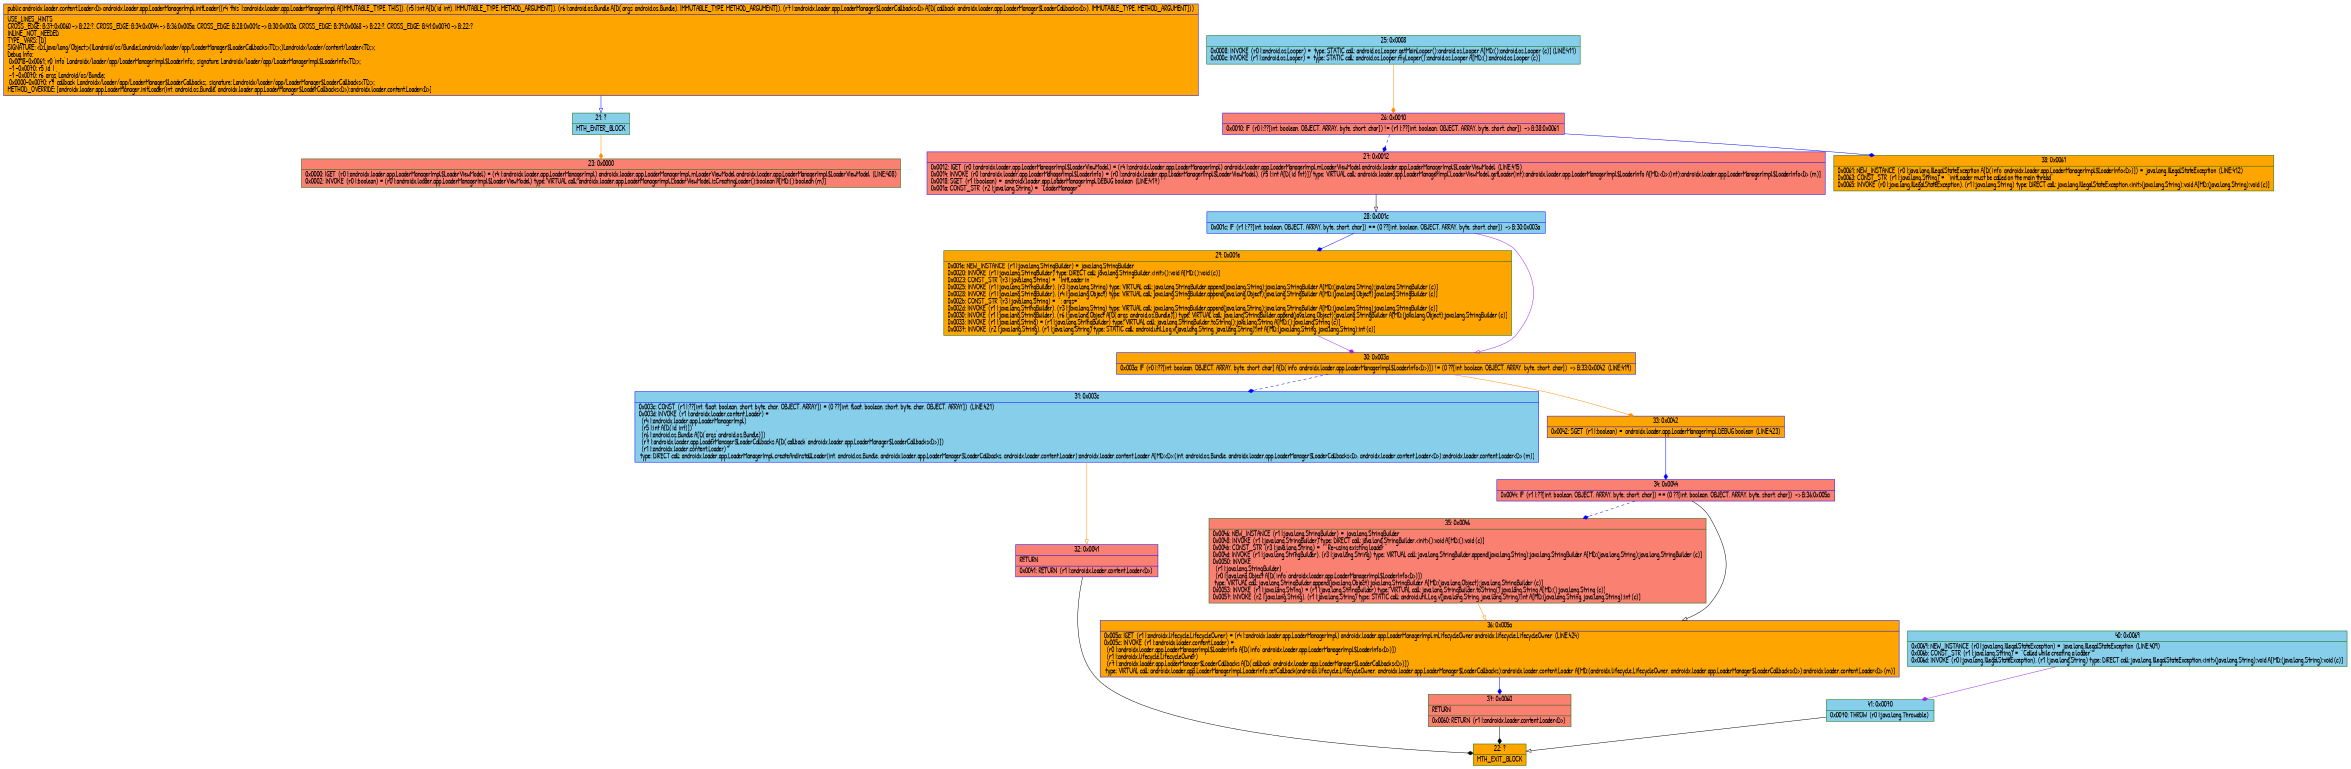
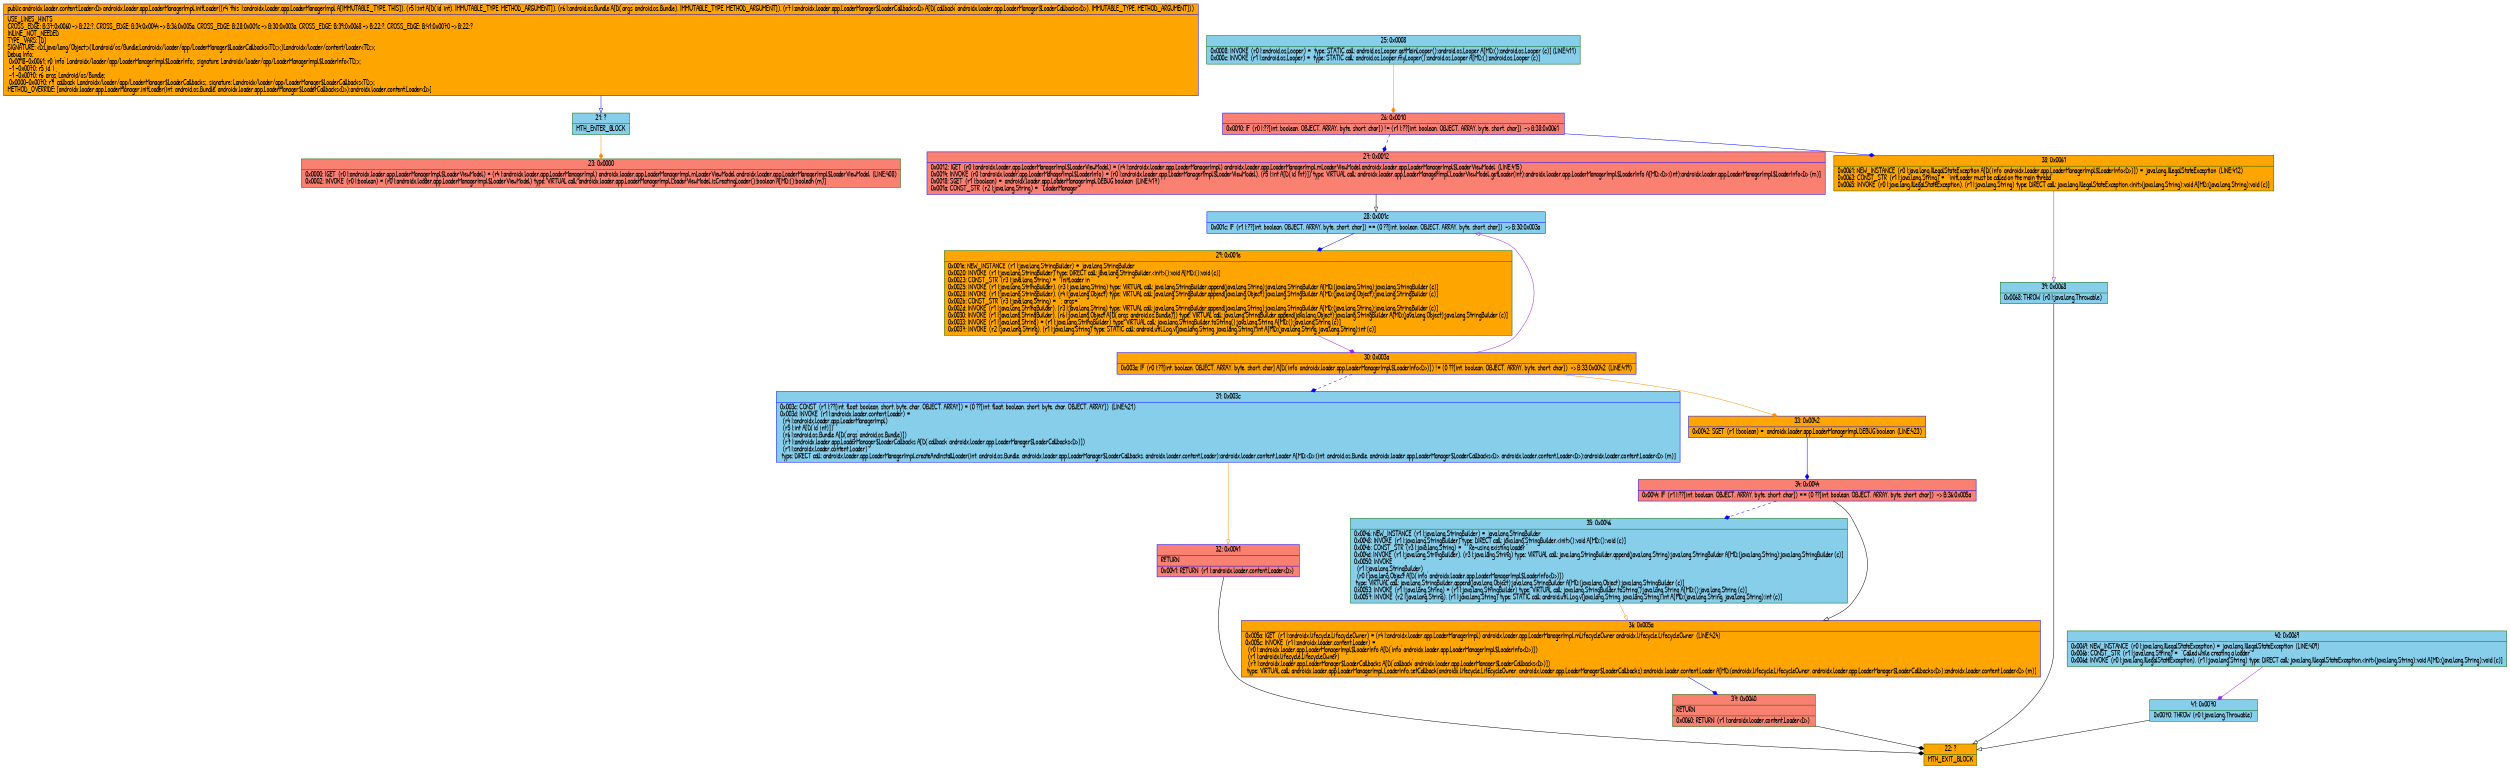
(1533, 291) -> (1534, 295)
none -> (2054, 293)
(1458, 561) -> (1599, 561)
